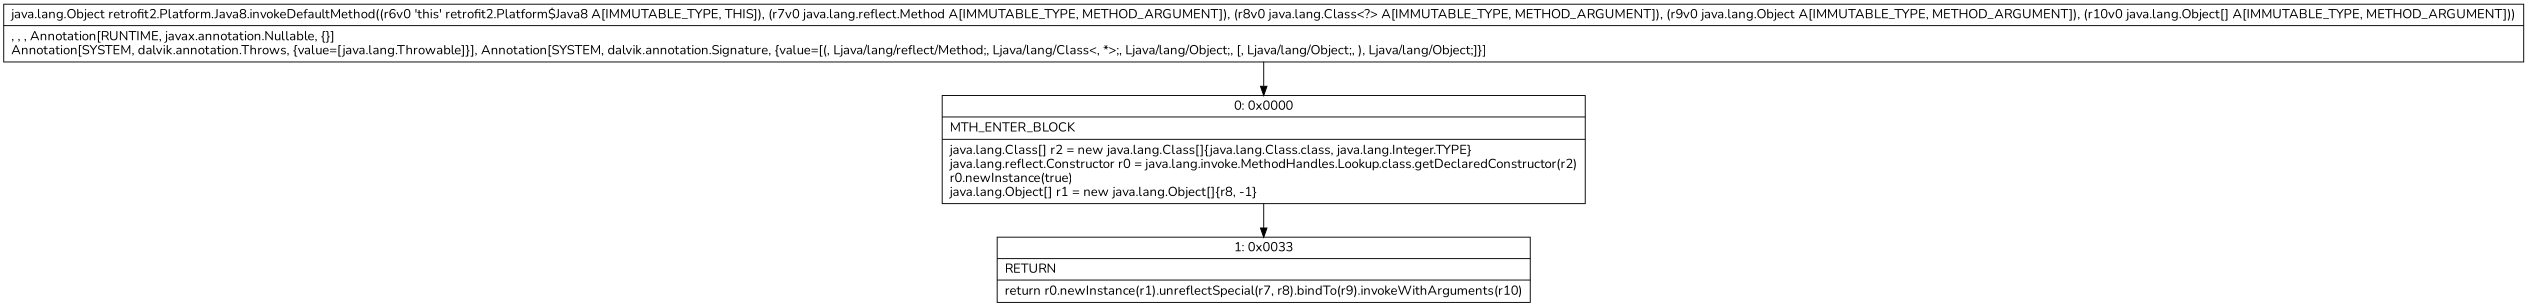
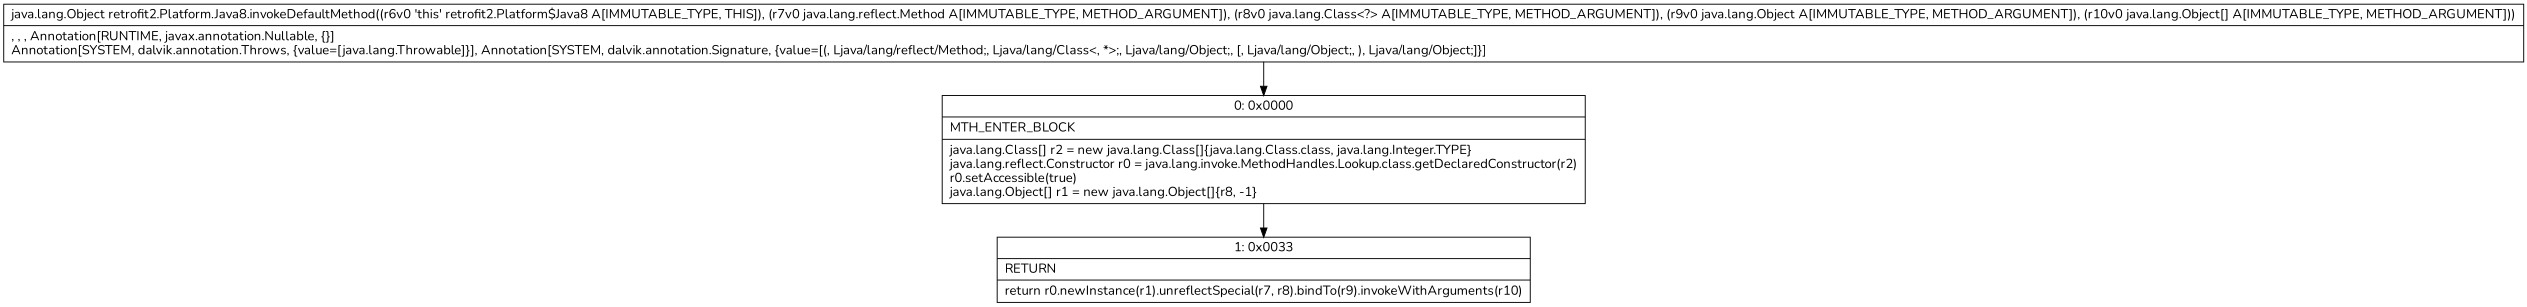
(1012, 178) -> (1013, 178)
